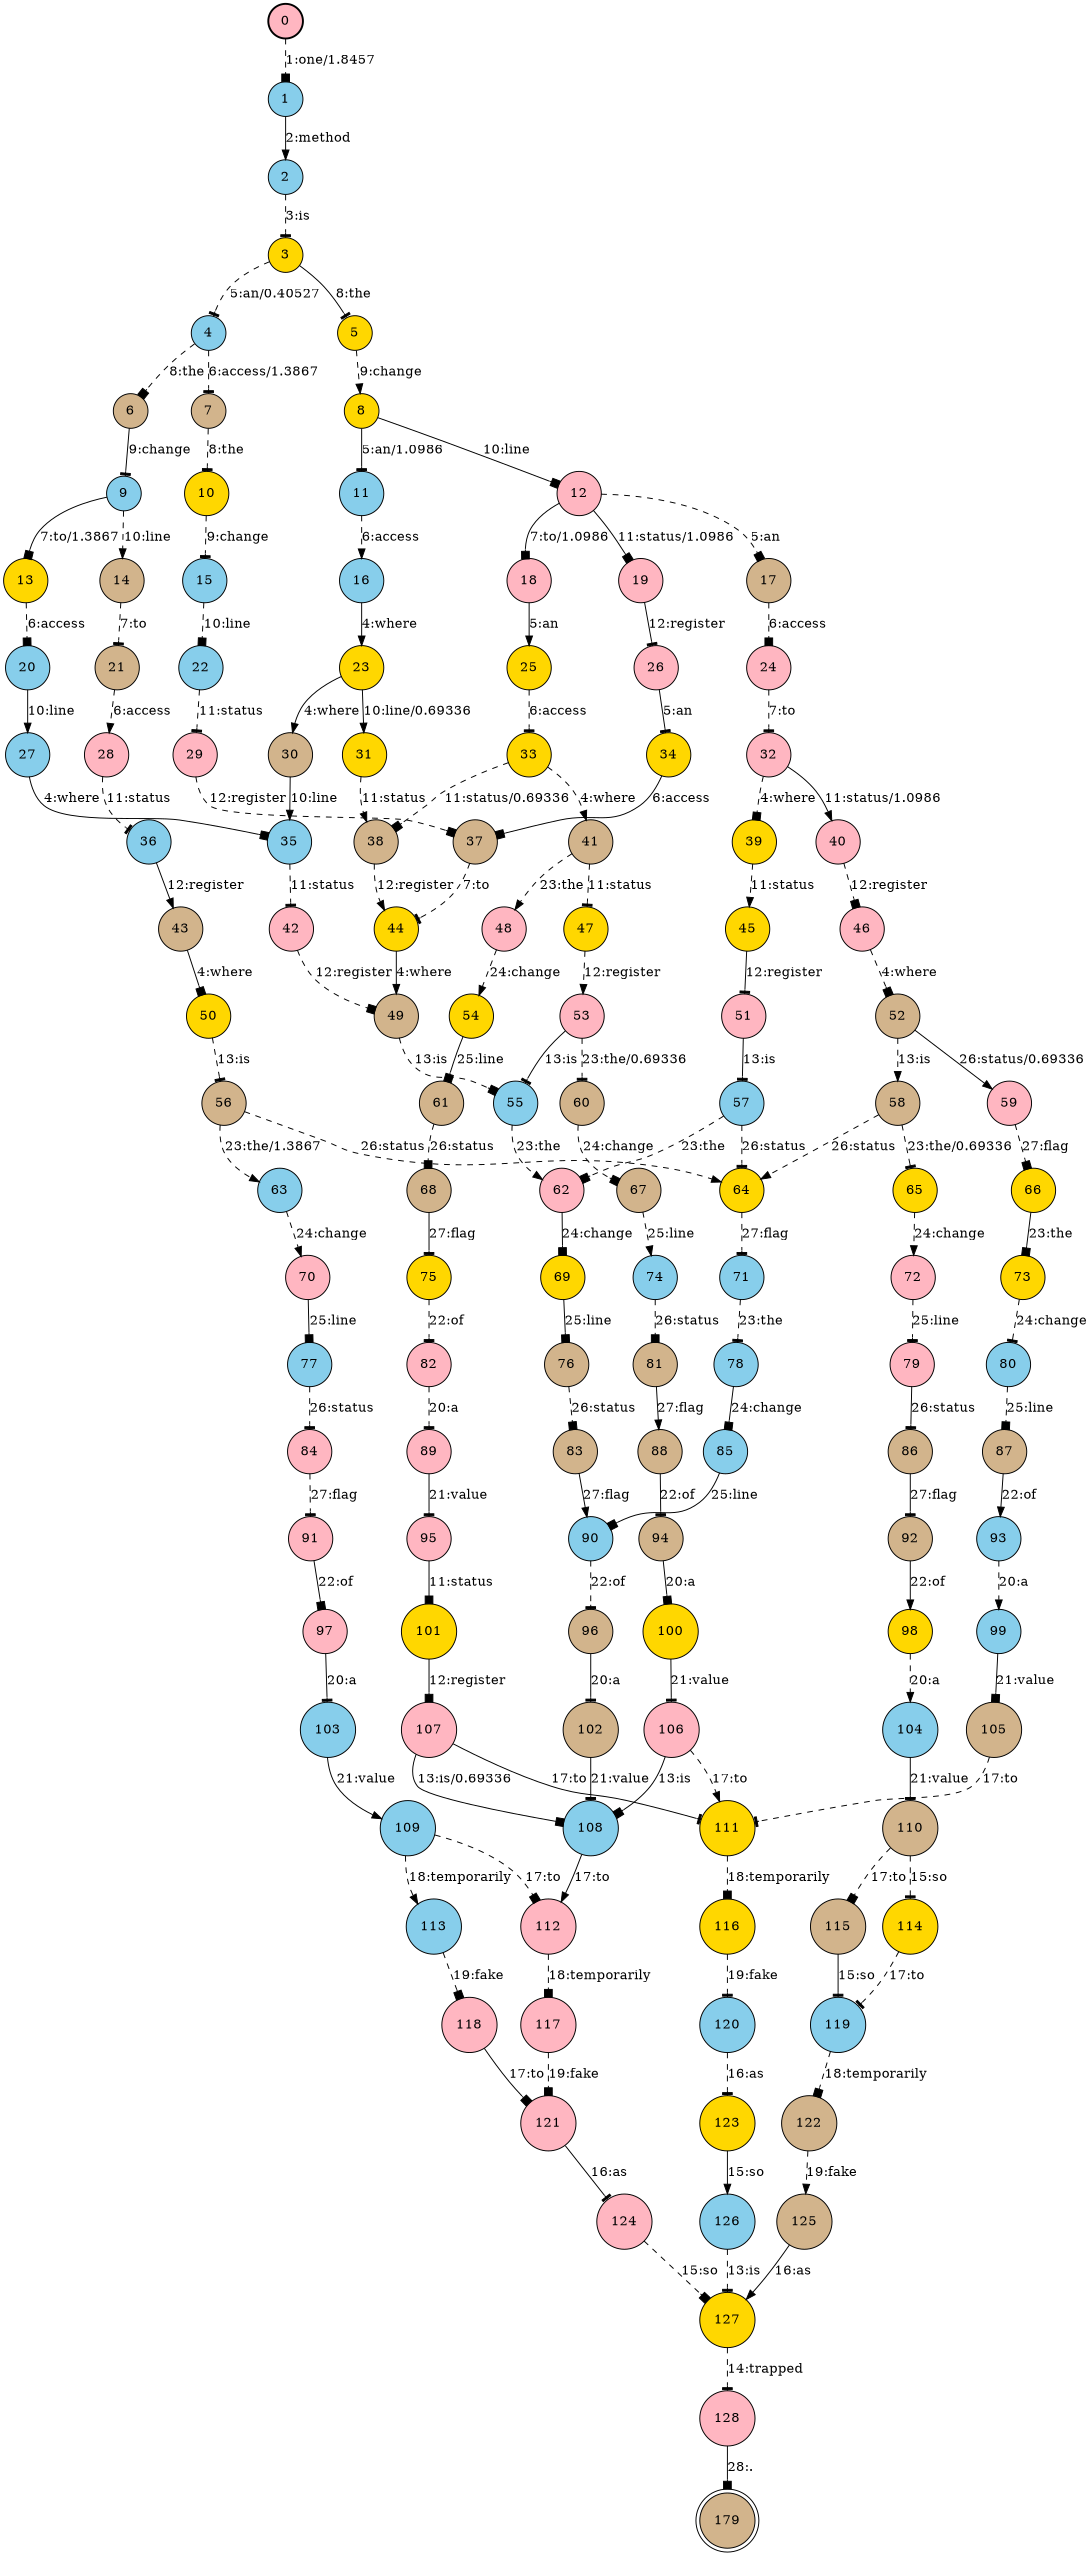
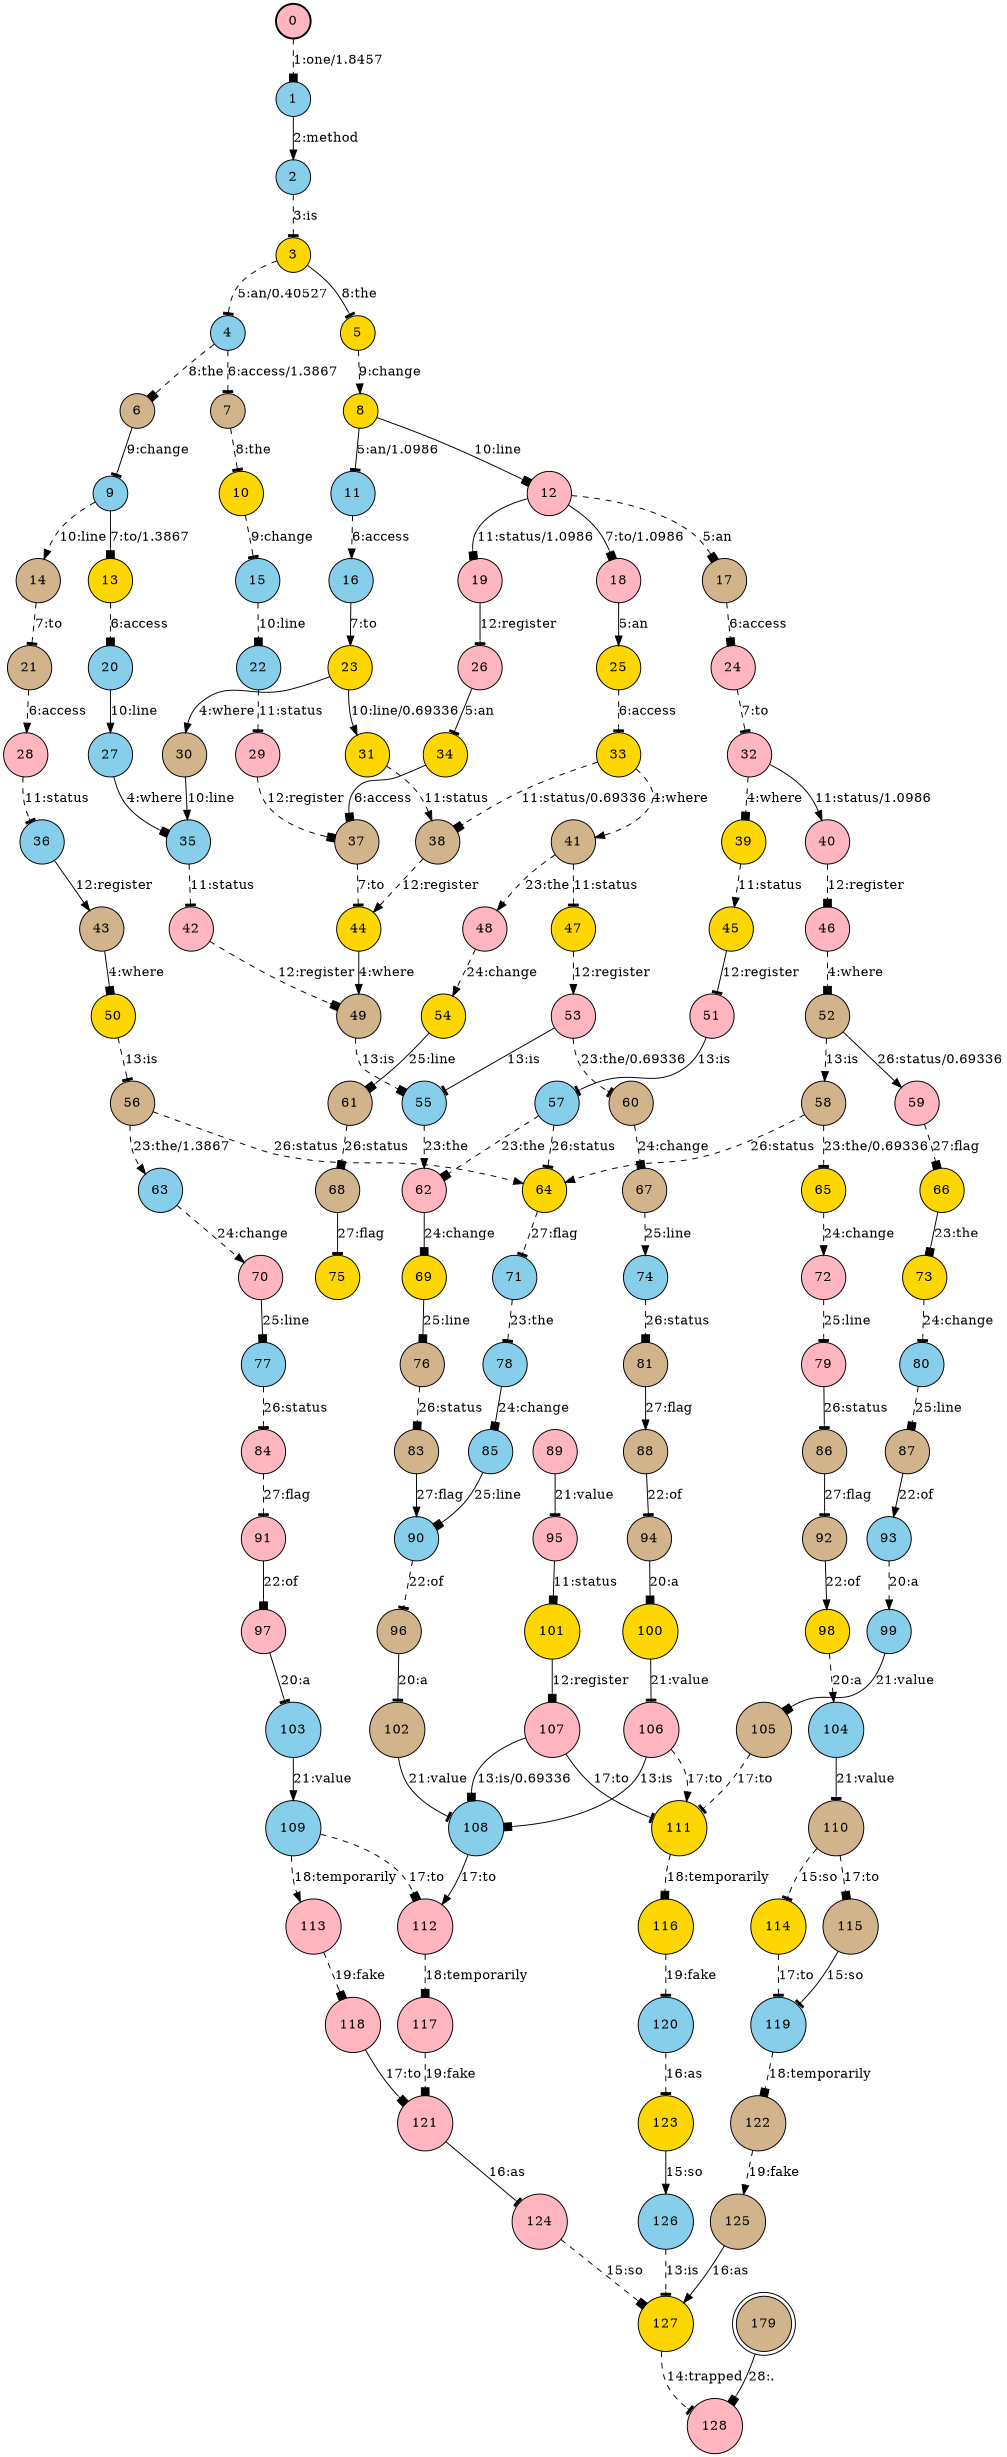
(390, 624) -> (364, 624)
(429, 1365) -> none
(434, 1927) -> (314, 1927)
(727, 2463) -> (747, 2375)
